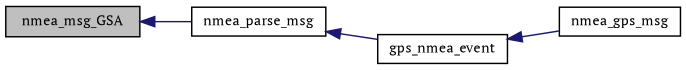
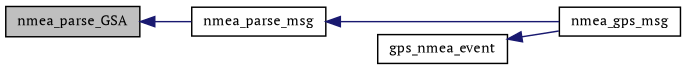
(73, 22) -> (73, 22)
(359, 37) -> (450, 22)
